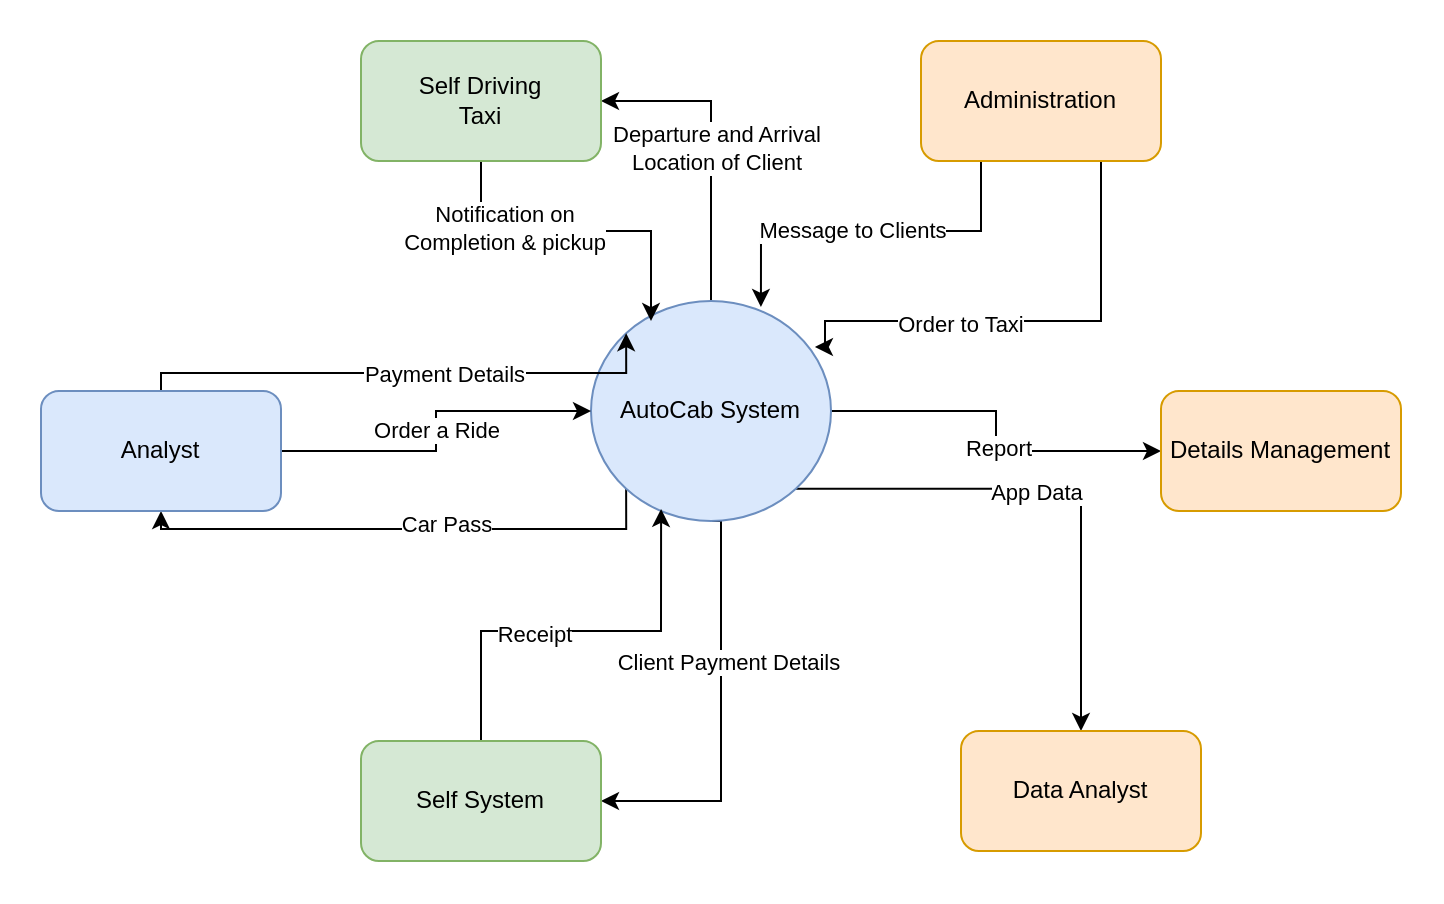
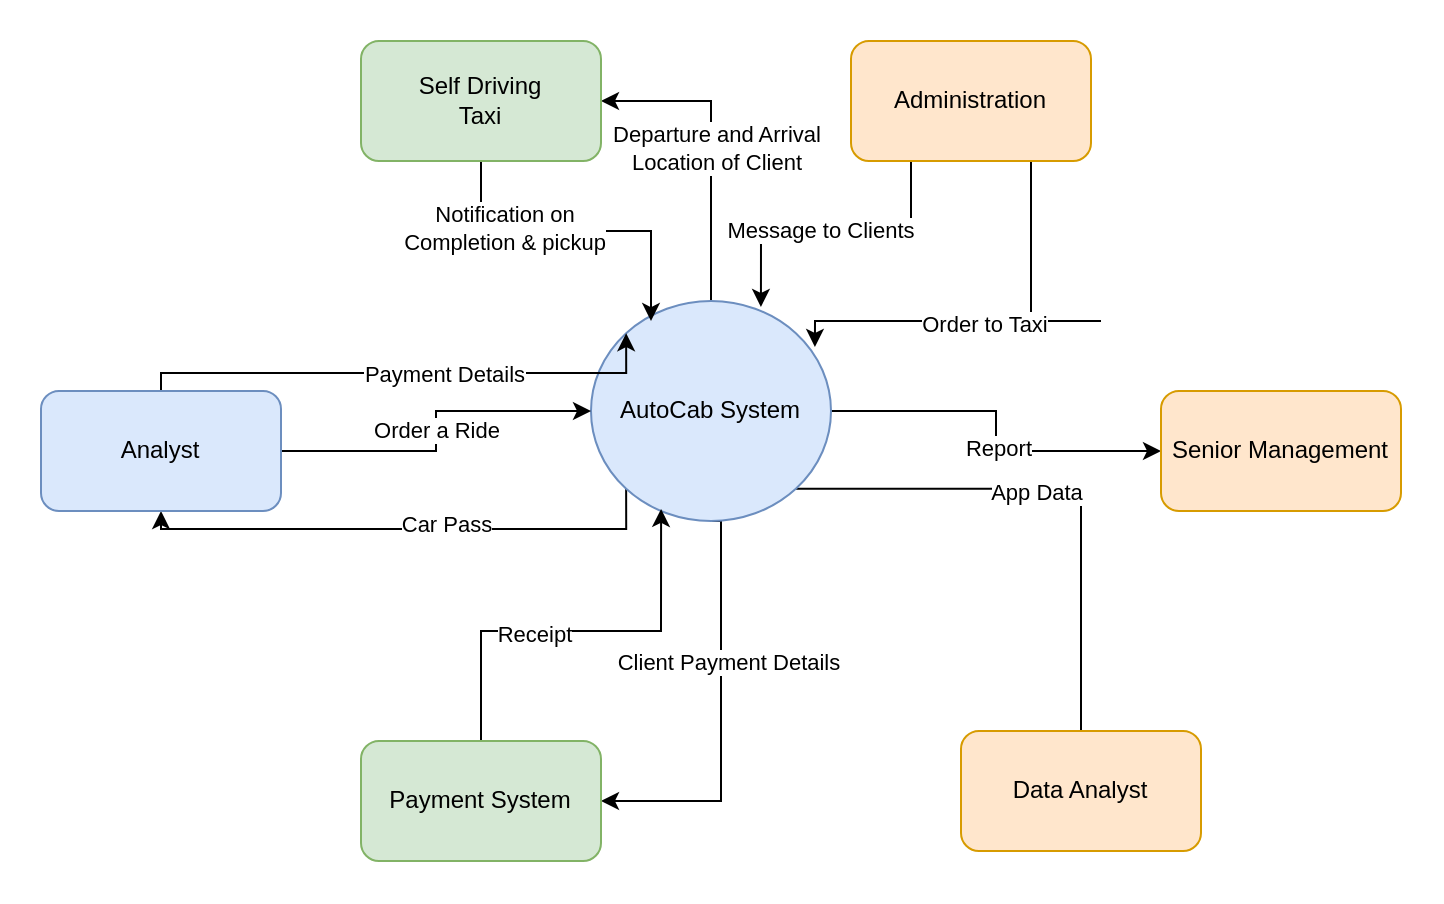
(1041, 101) -> (971, 101)
(1281, 451) -> (1281, 451)
(1081, 716) -> (1081, 721)
(481, 801) -> (481, 801)
